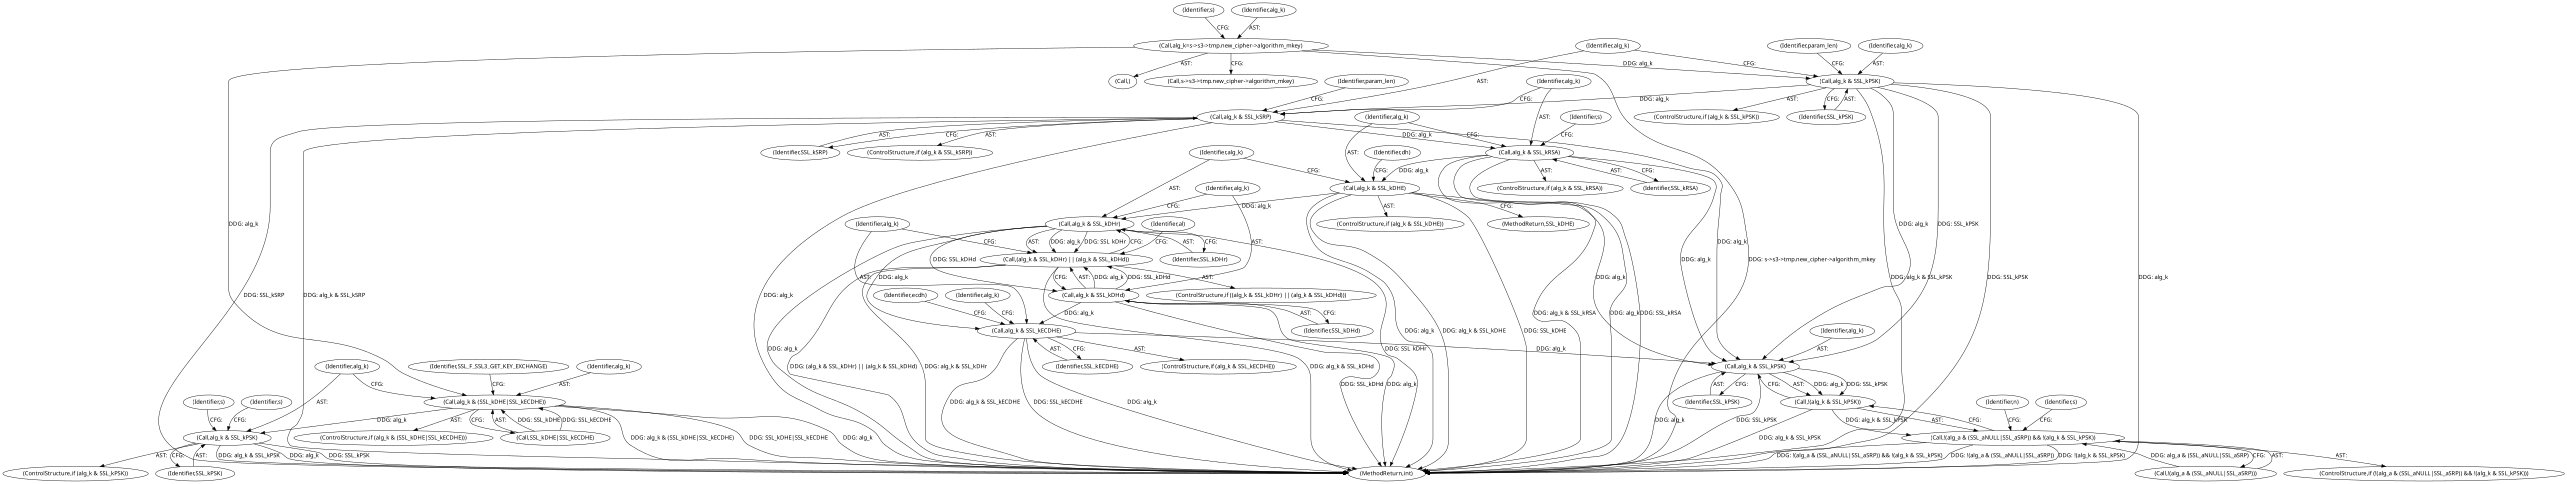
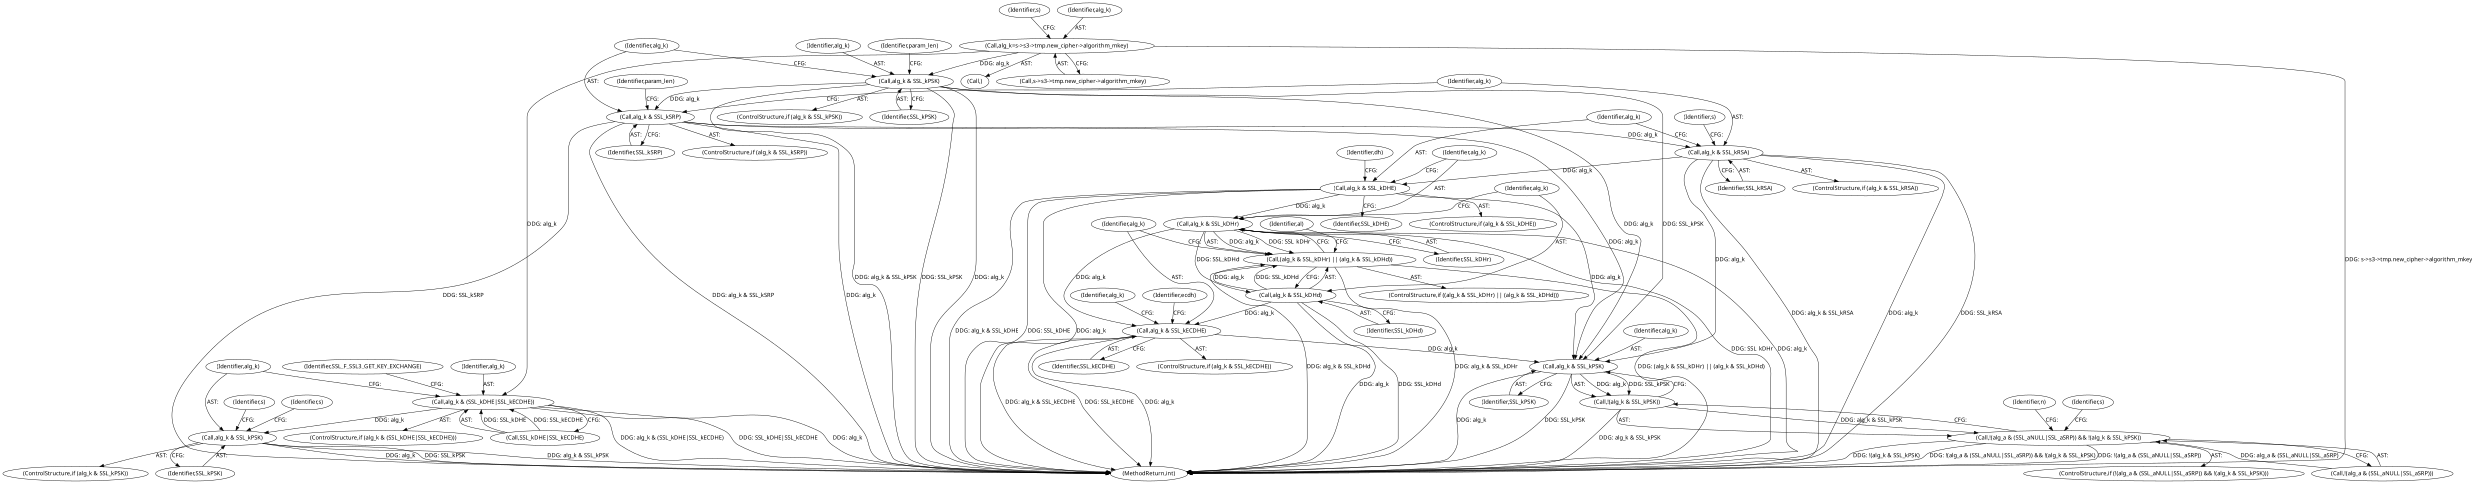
none -> (1058, 67)
(1538, 224) -> (1361, 224)
